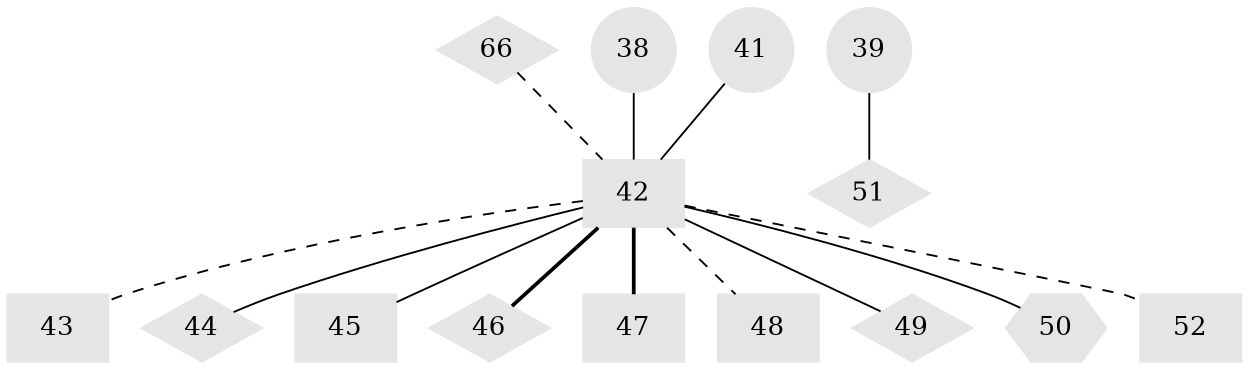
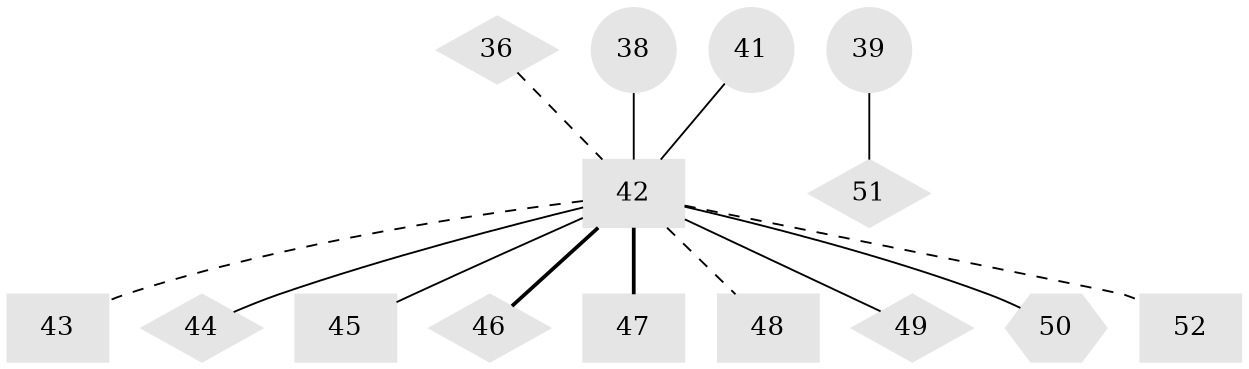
(497, 50) -> (497, 50)
